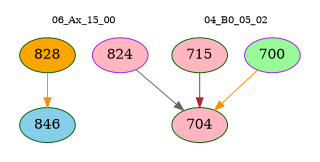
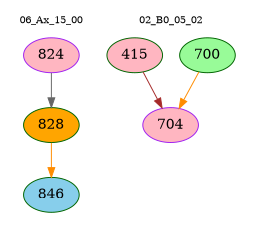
(236, 21) -> (171, 21)
(200, 55) -> (135, 55)
(272, 55) -> (207, 55)
(149, 81) -> (51, 85)
(200, 125) -> (171, 125)
